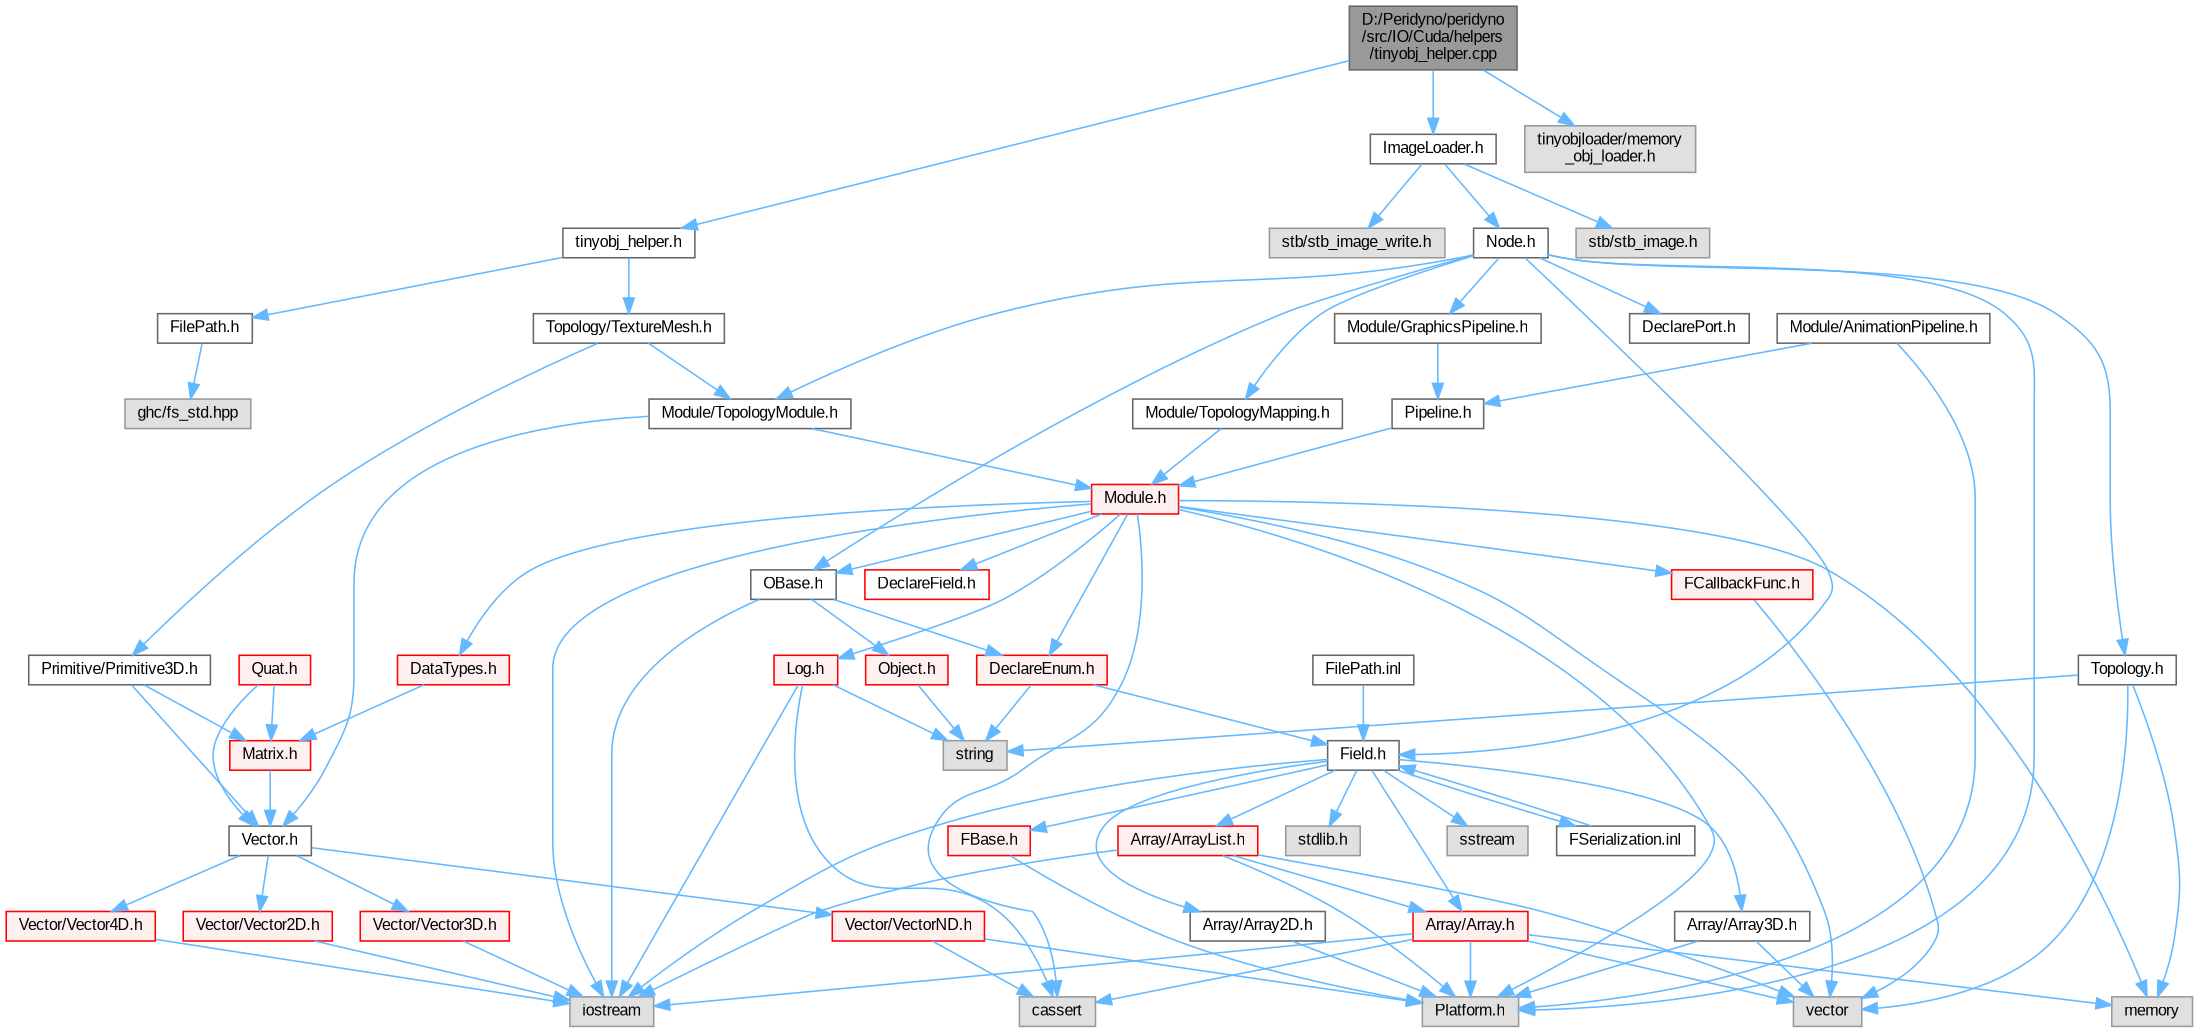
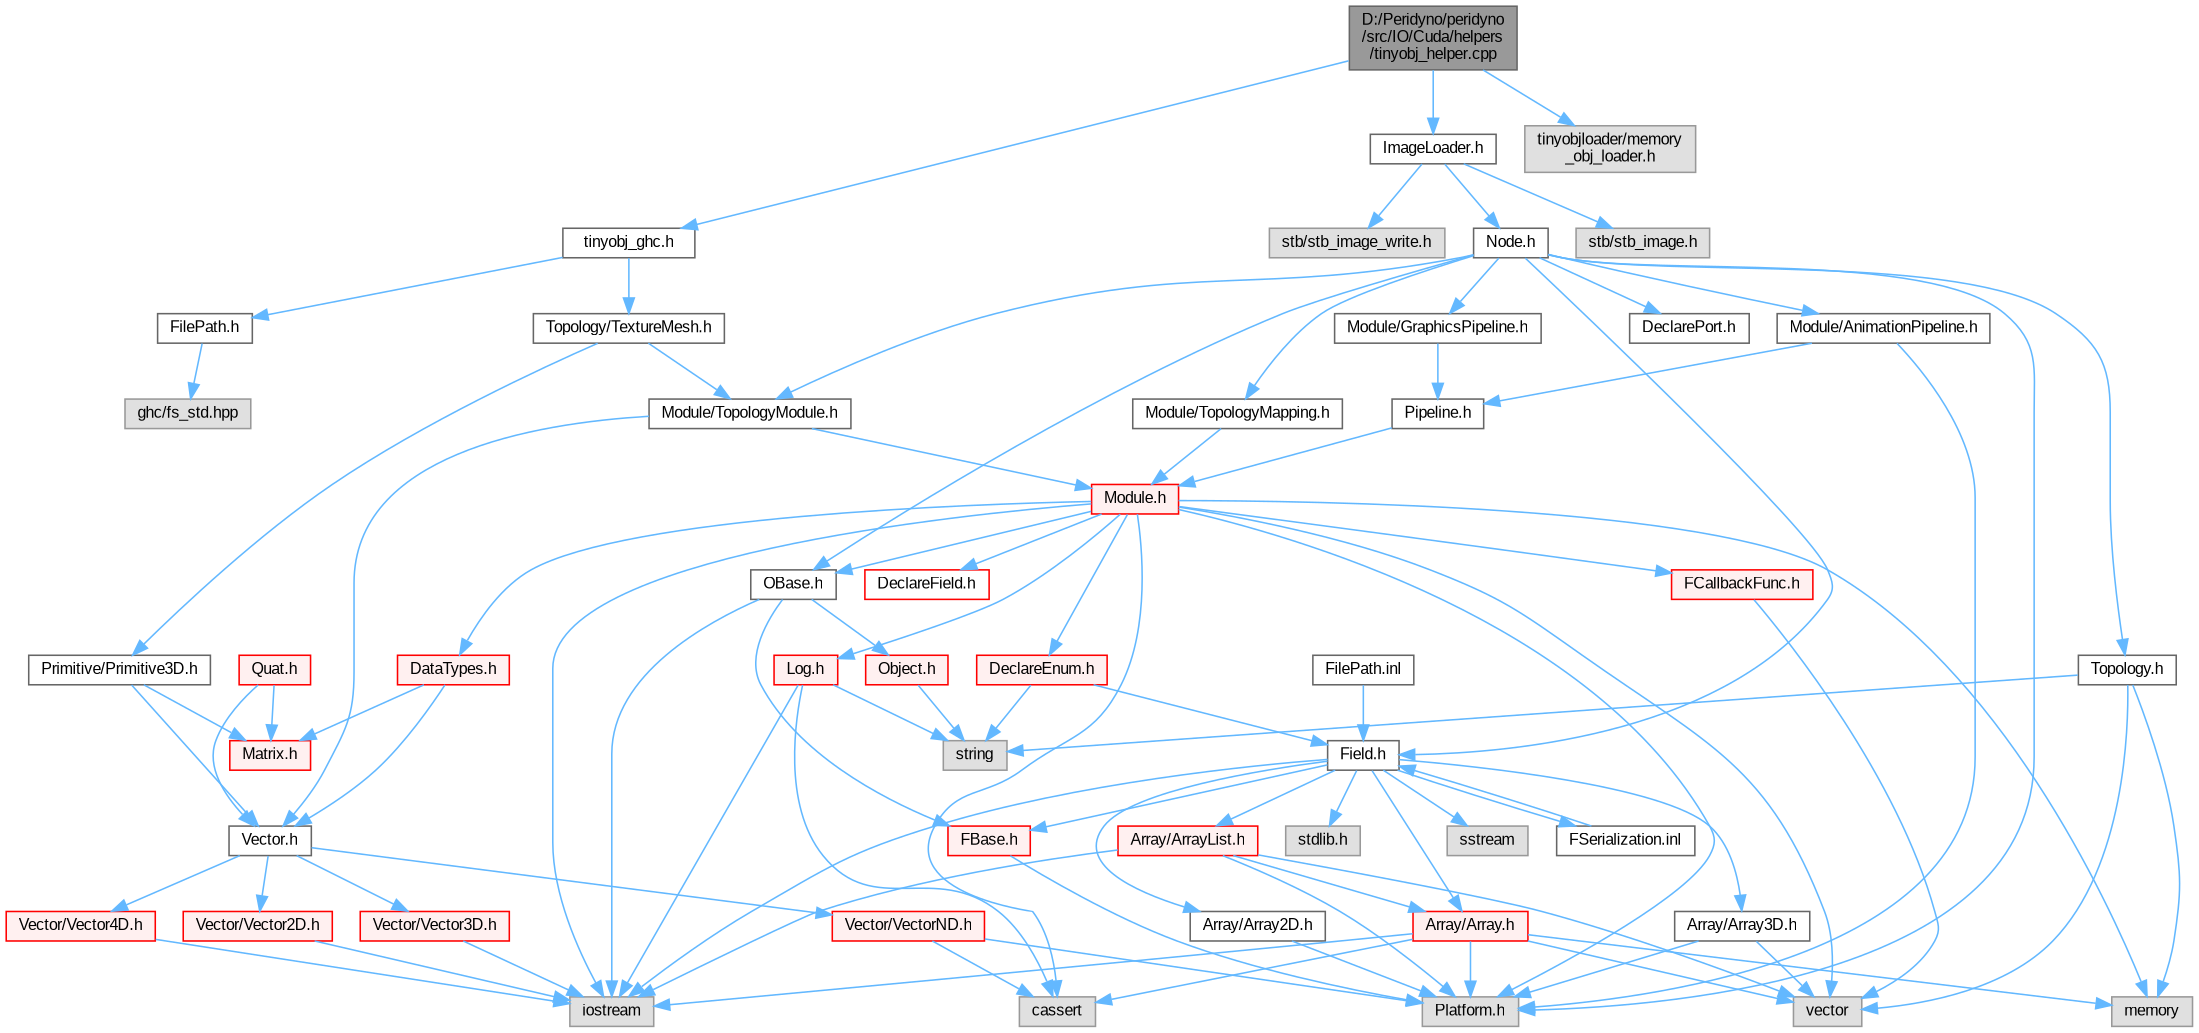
(629, 243) -> (629, 243)
none -> (1675, 283)
(910, 625) -> (807, 742)
(270, 790) -> (386, 760)
